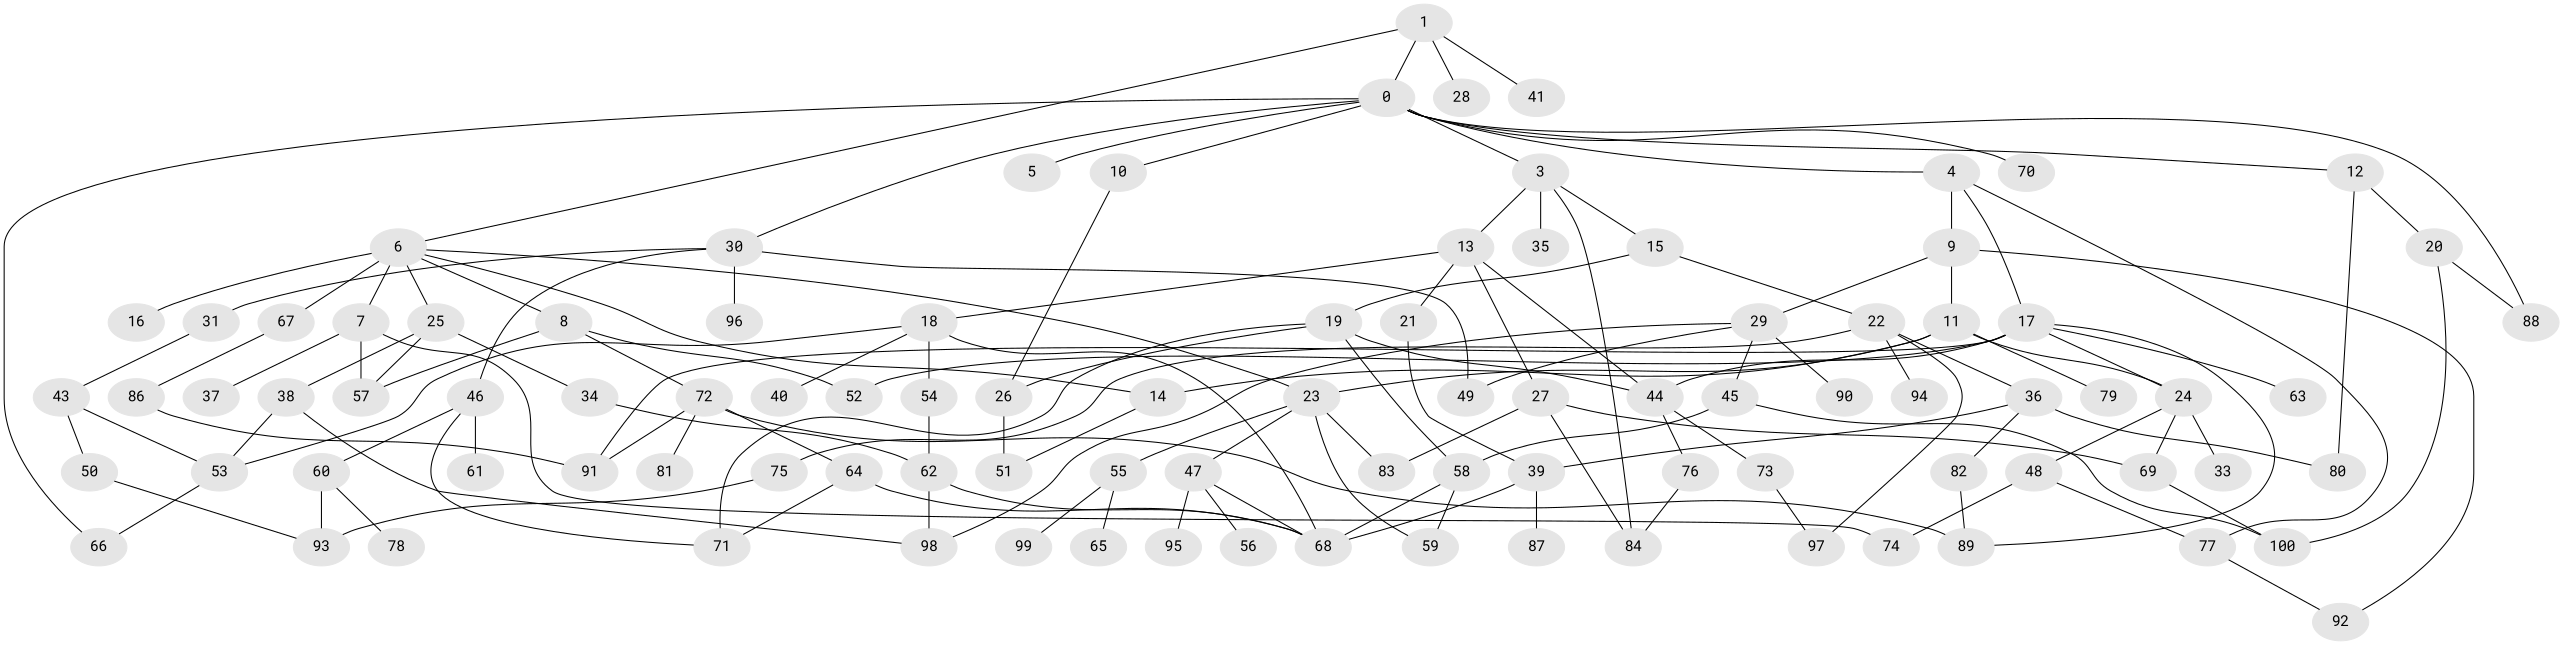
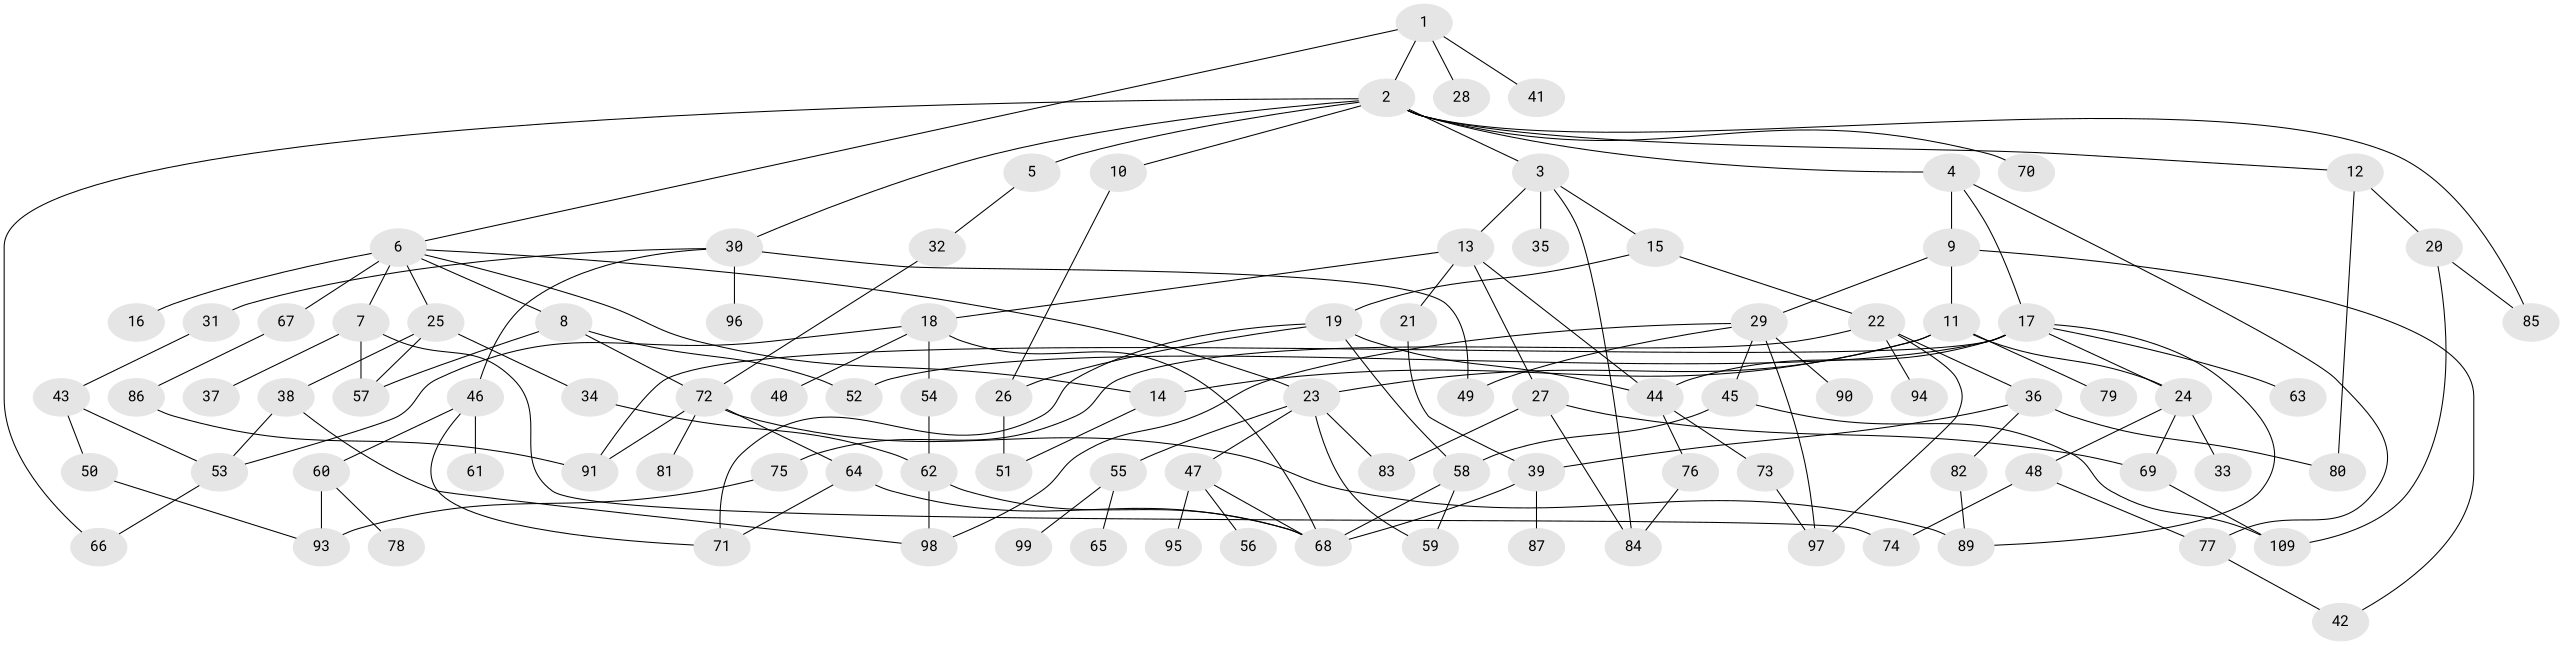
(1387, 98) -> (1387, 98)
none -> (937, 248)
(2531, 322) -> (2531, 322)
none -> (1795, 423)
(2282, 547) -> (2282, 547)
(2341, 622) -> (2341, 622)
